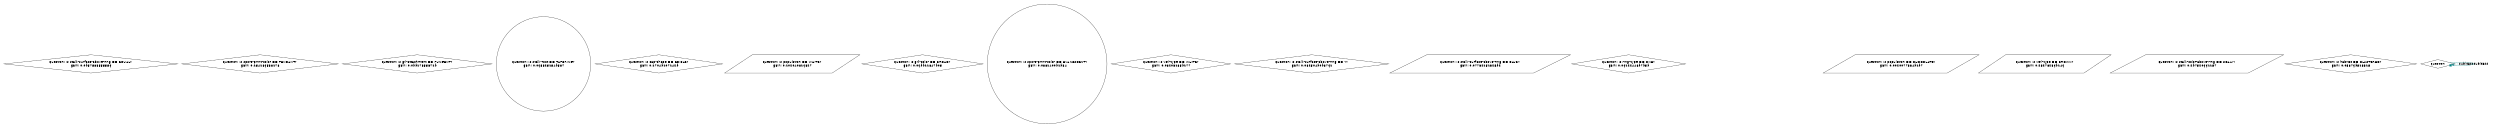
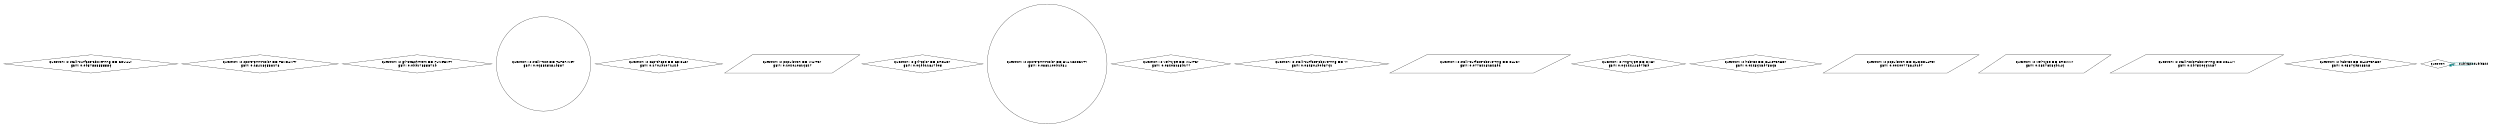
none -> (1756, 64)
